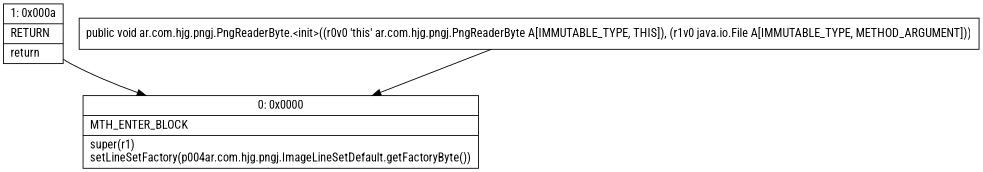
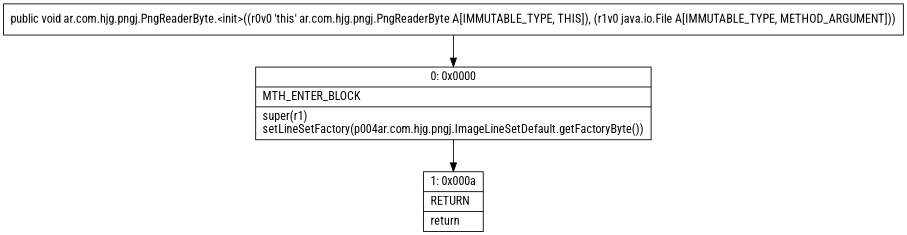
(100, 78) -> (453, 151)
